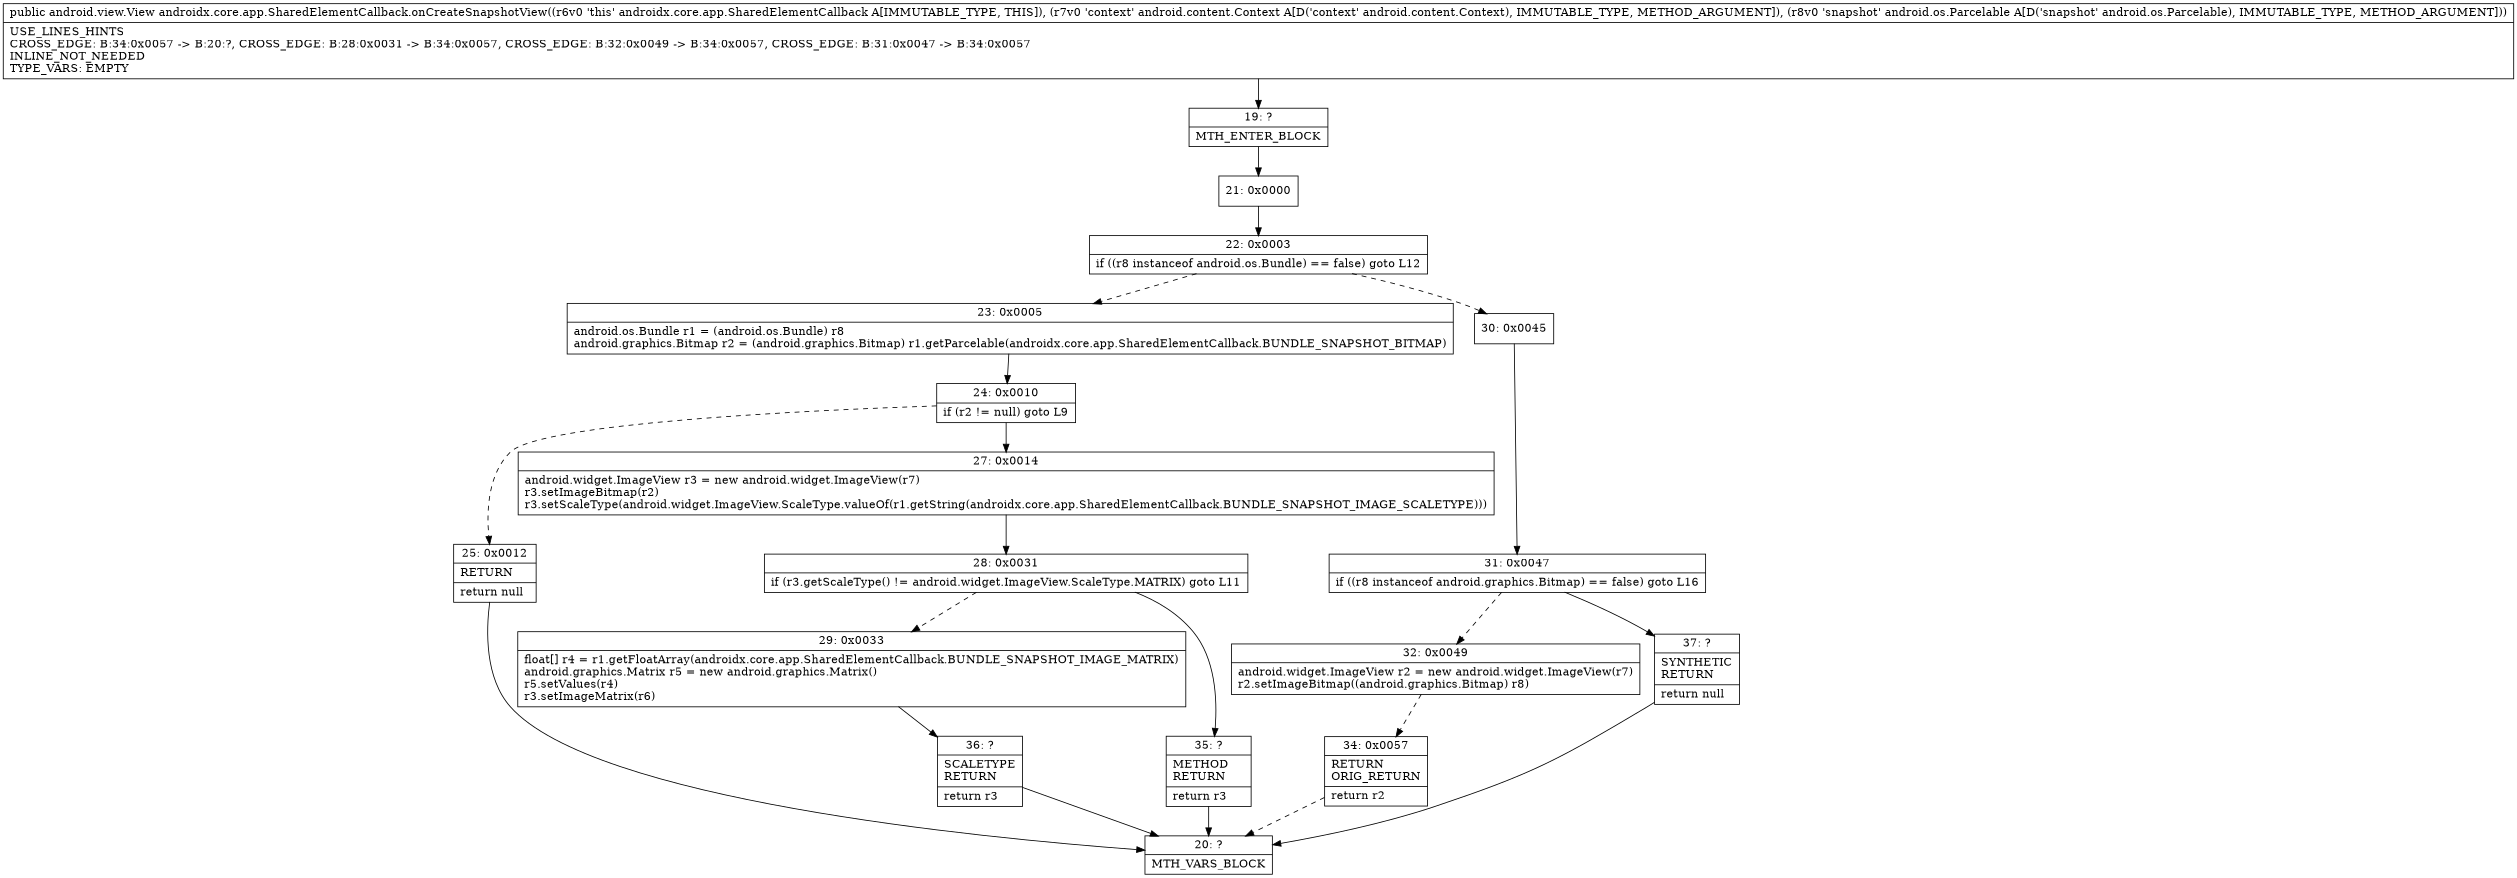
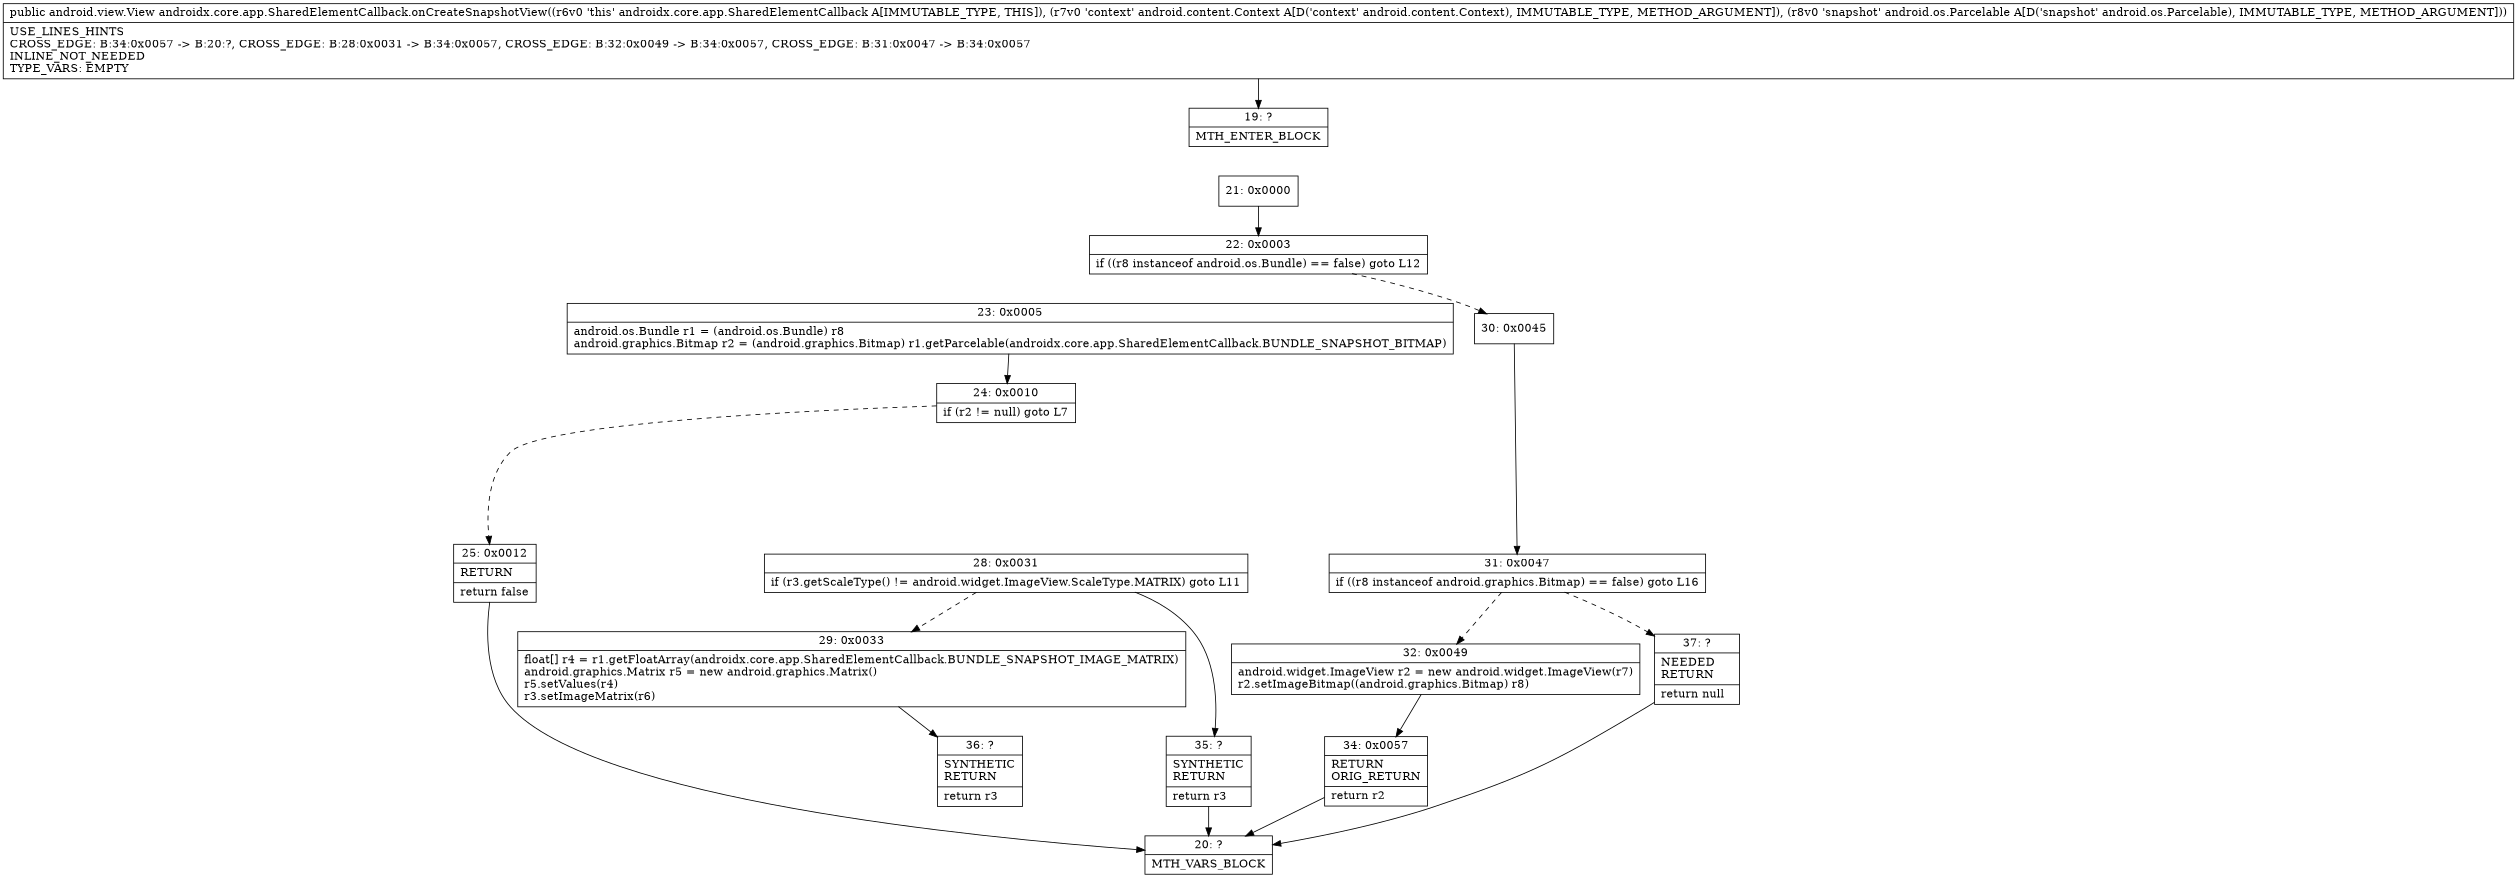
(1258, 157) -> none
(1149, 288) -> none
(1006, 412) -> (1006, 412)
(1006, 483) -> none
(492, 592) -> (495, 592)
(1607, 611) -> (1607, 611)
(1697, 662) -> (1688, 662)
(1411, 712) -> (1411, 712)
(980, 764) -> (980, 764)
(1201, 764) -> (1209, 764)
(1087, 810) -> none
(1289, 815) -> (1289, 815)
